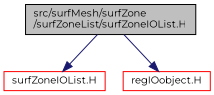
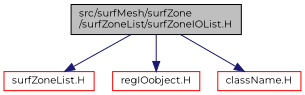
(55, 81) -> (49, 81)
none -> (259, 81)
